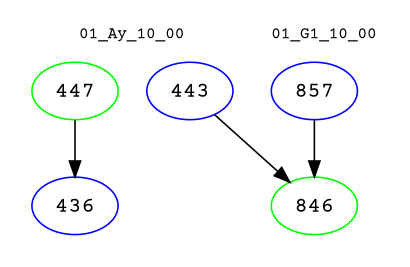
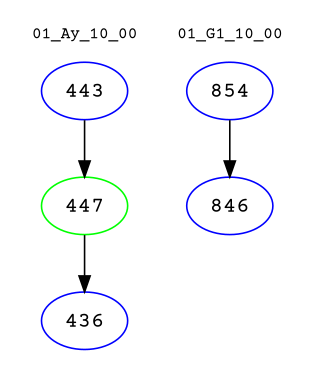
(314, 91) -> (230, 91)
(235, 133) -> (85, 141)
(314, 206) -> (230, 206)
